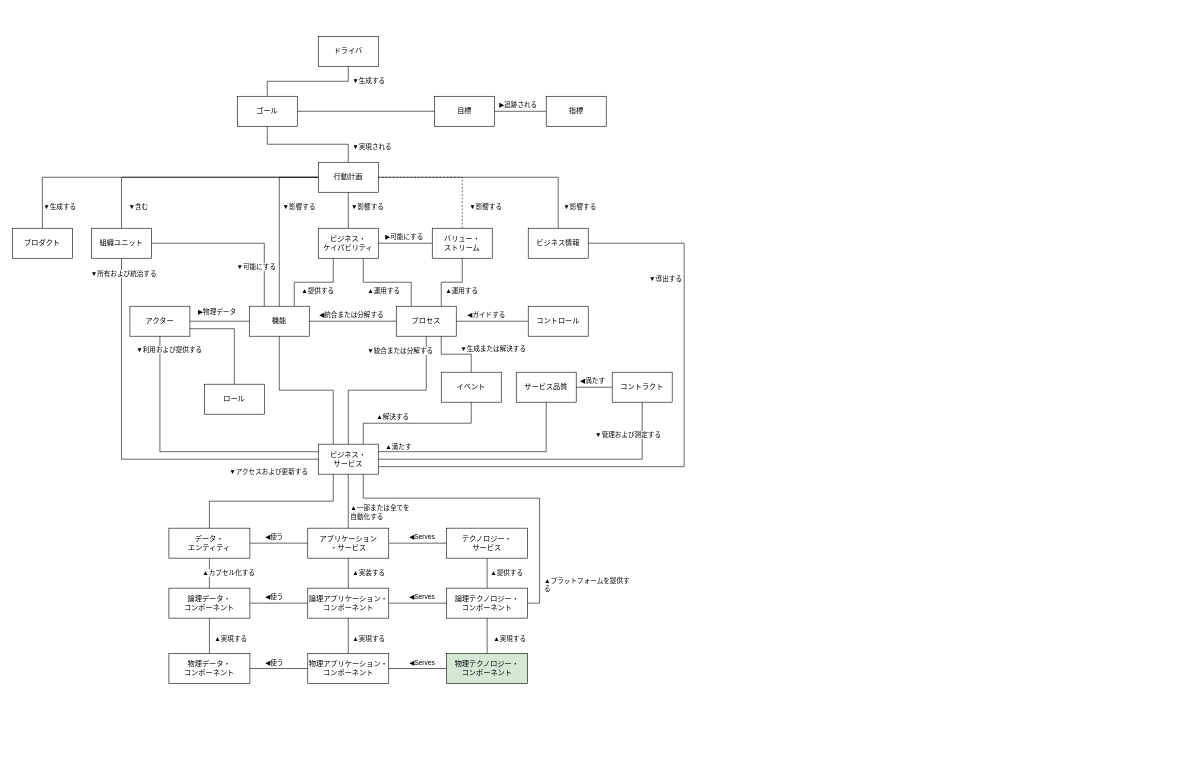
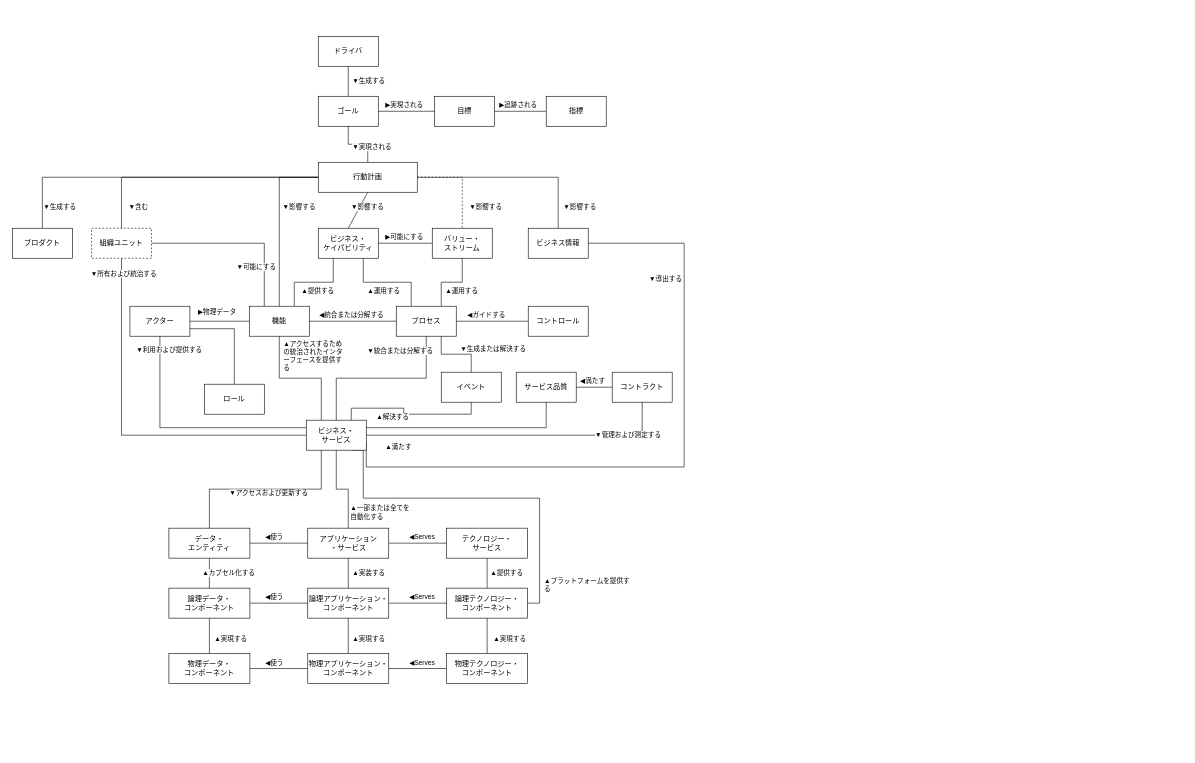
none -> (408, 105)
(267, 111) -> (348, 111)
(348, 177) -> (368, 177)
(122, 243) -> (122, 243)
none -> (315, 356)
(348, 459) -> (336, 435)
(270, 473) -> (270, 494)
(487, 669) -> (487, 669)
